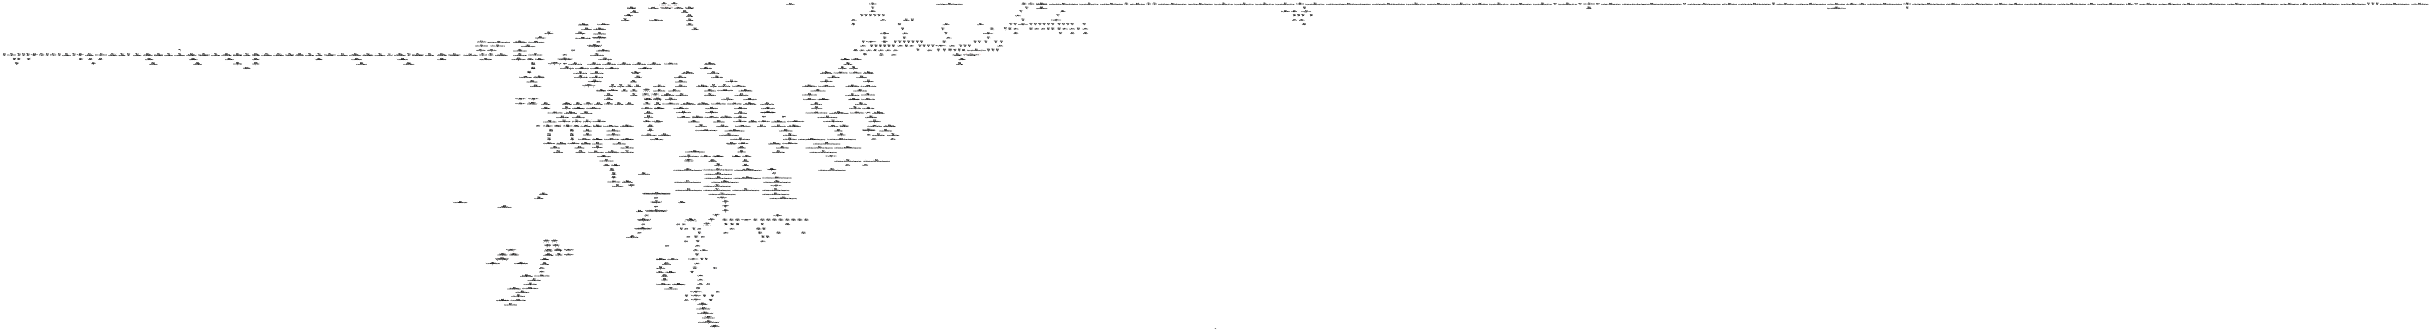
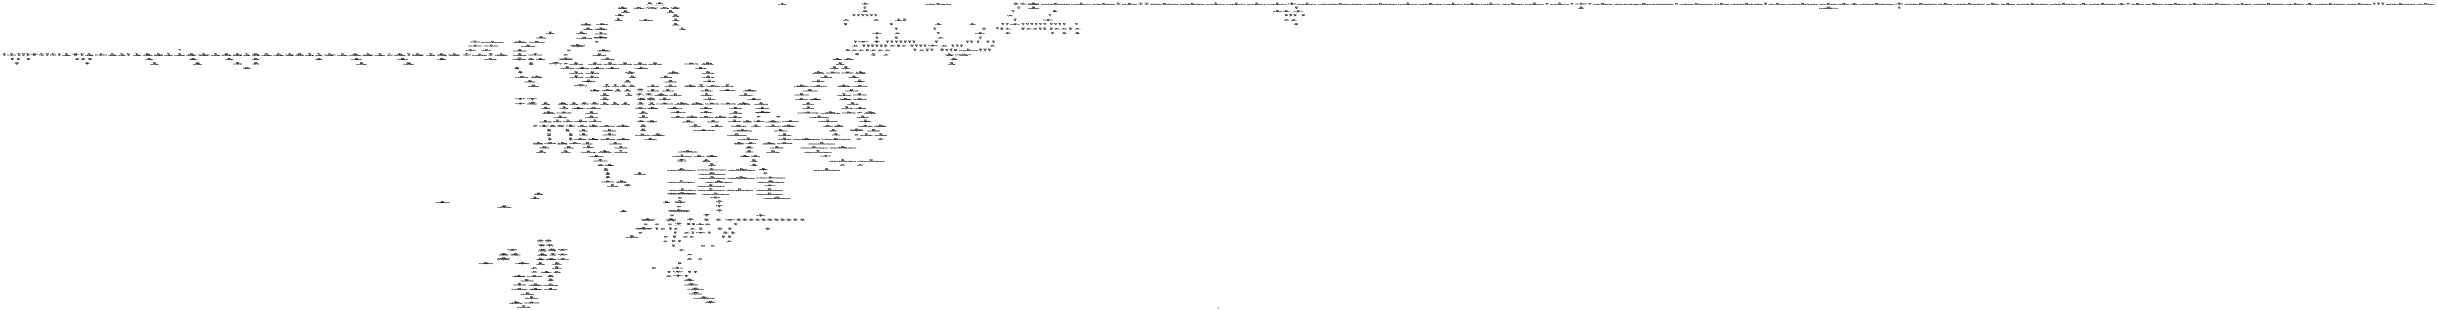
none -> (2137, 4)
(737, 224) -> none
(698, 246) -> none
